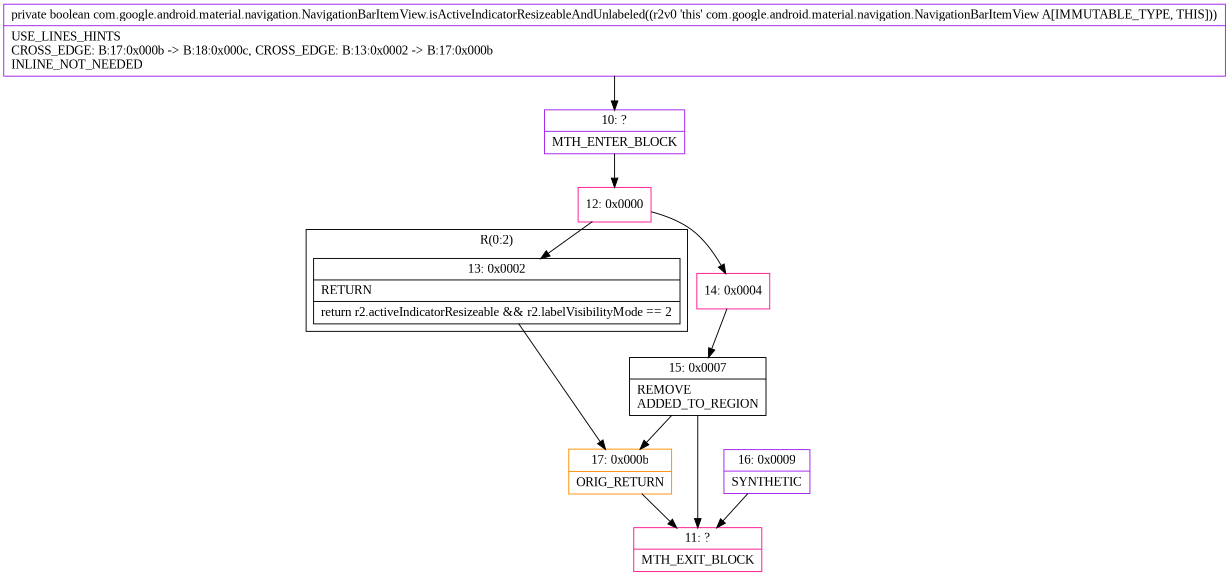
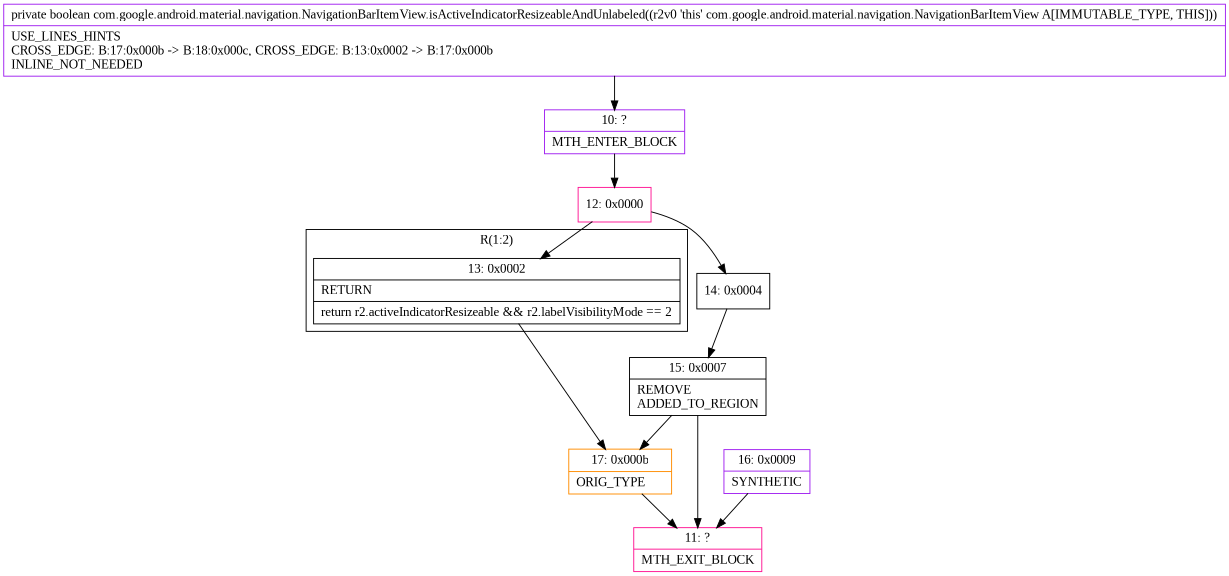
(497, 240) -> (497, 240)
(733, 291) -> (733, 291)
(620, 482) -> (611, 482)
